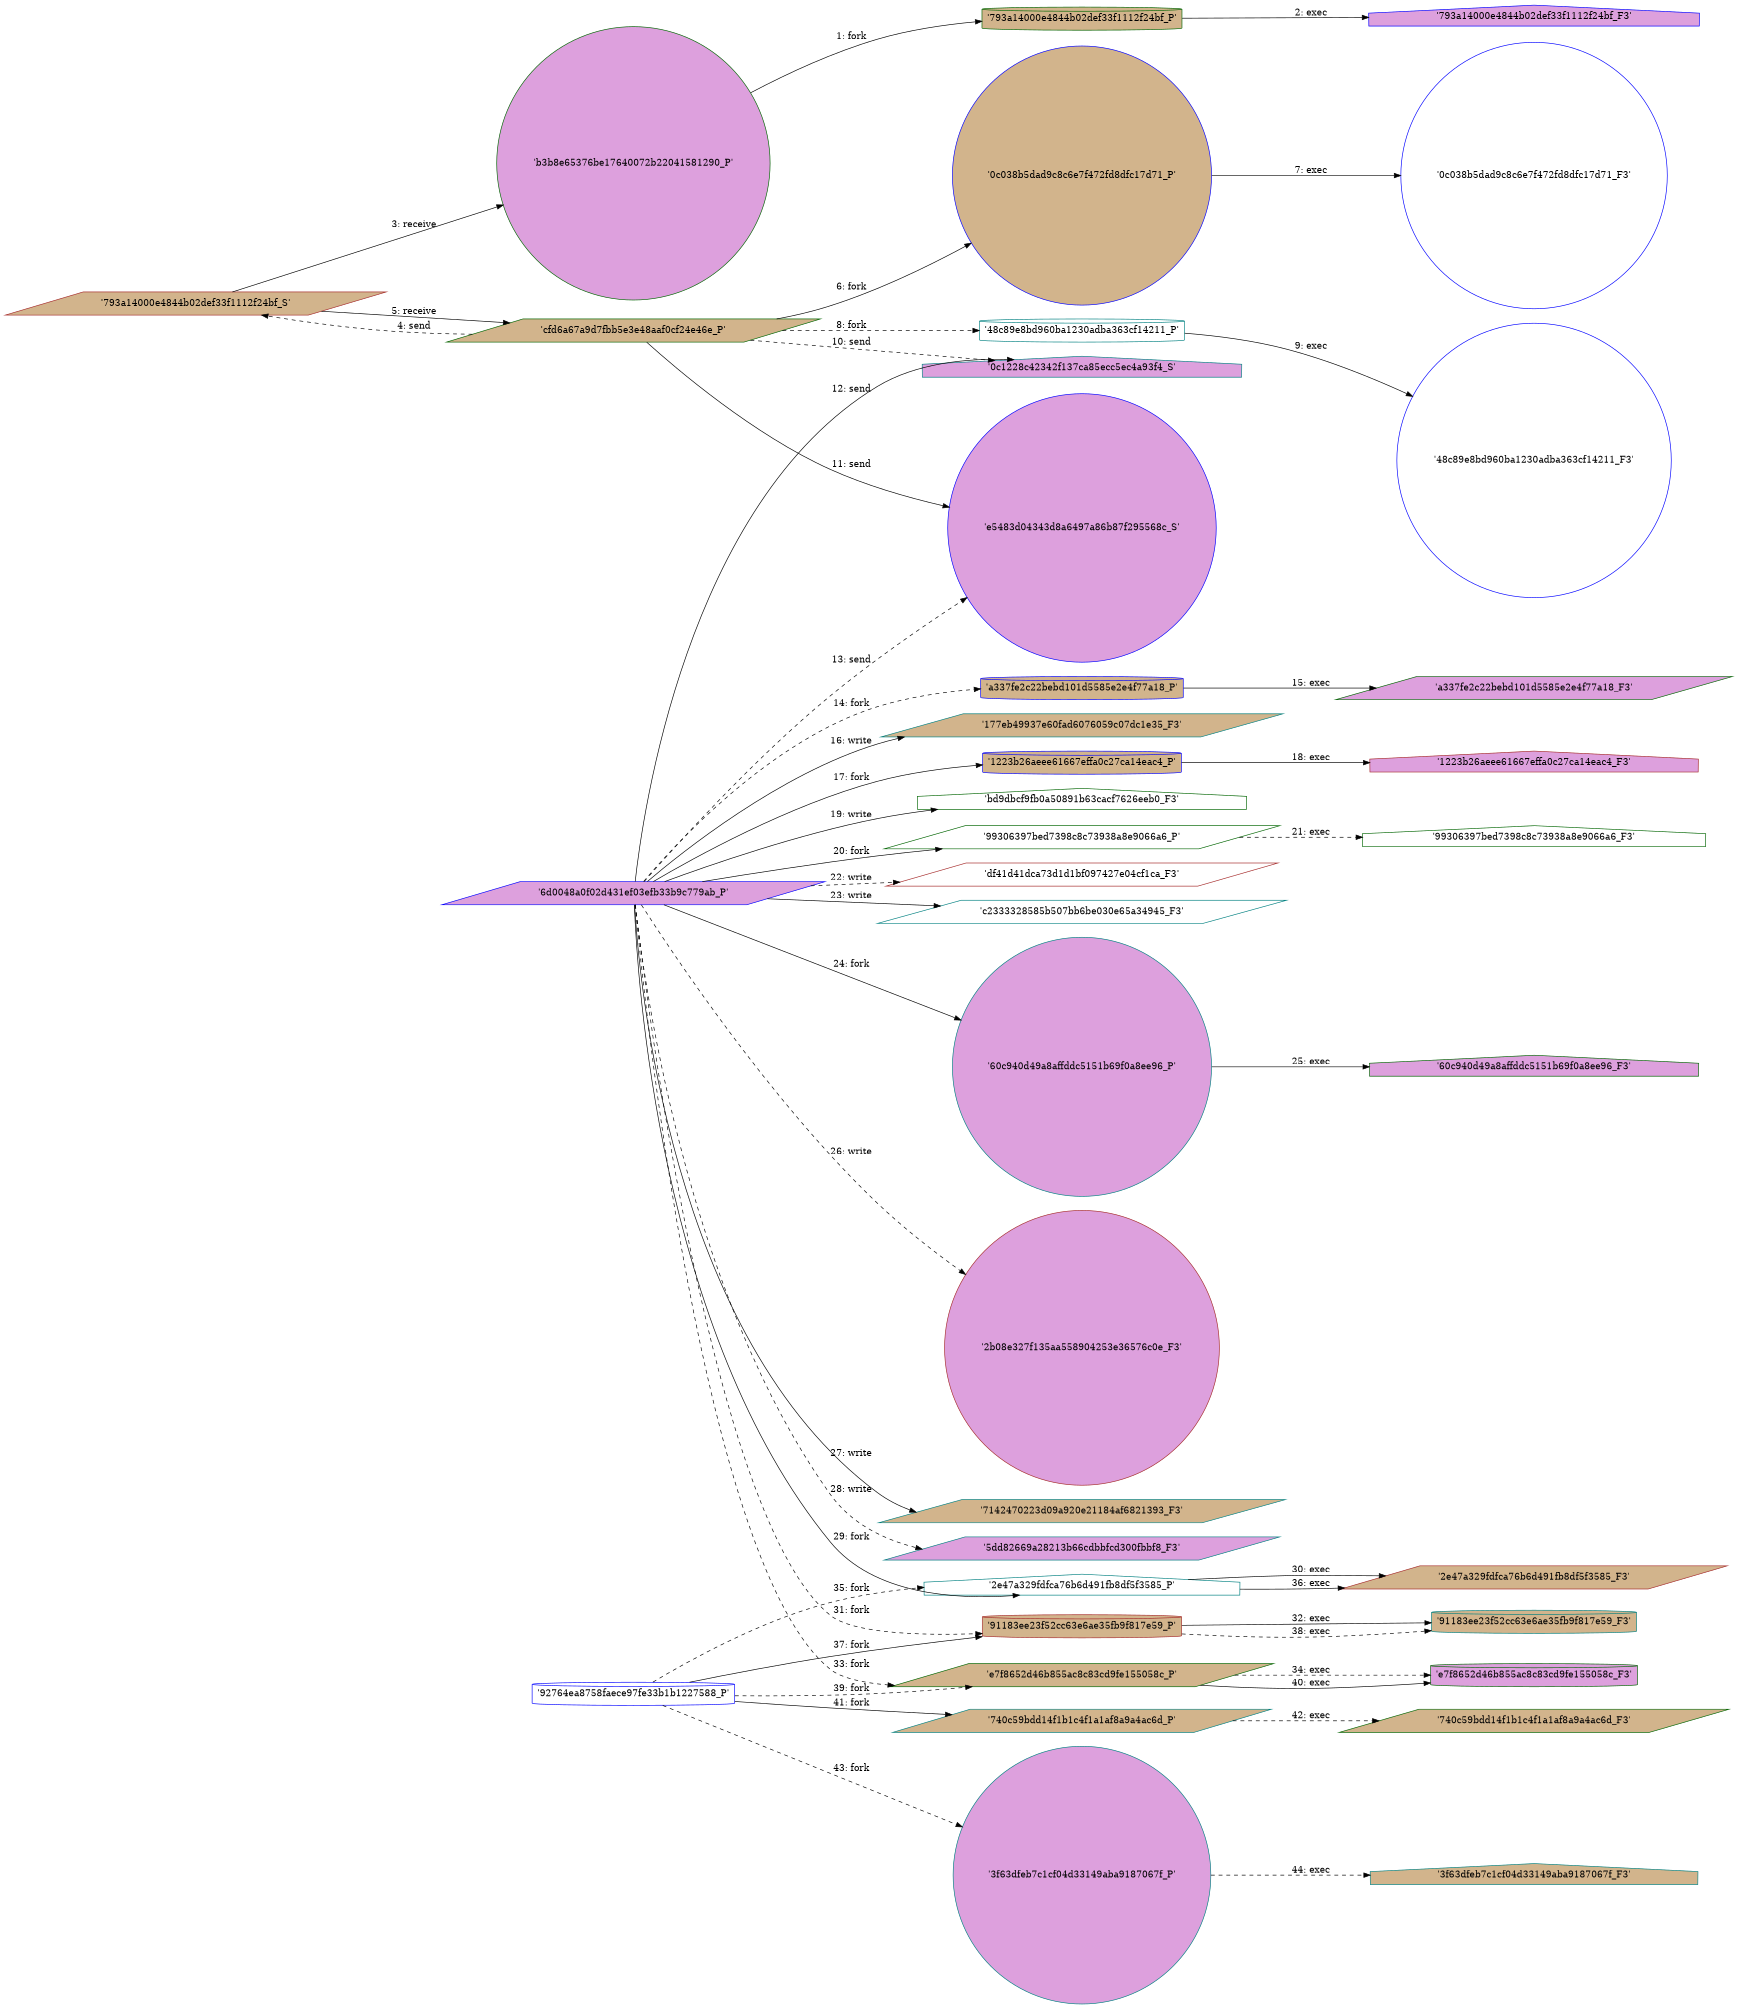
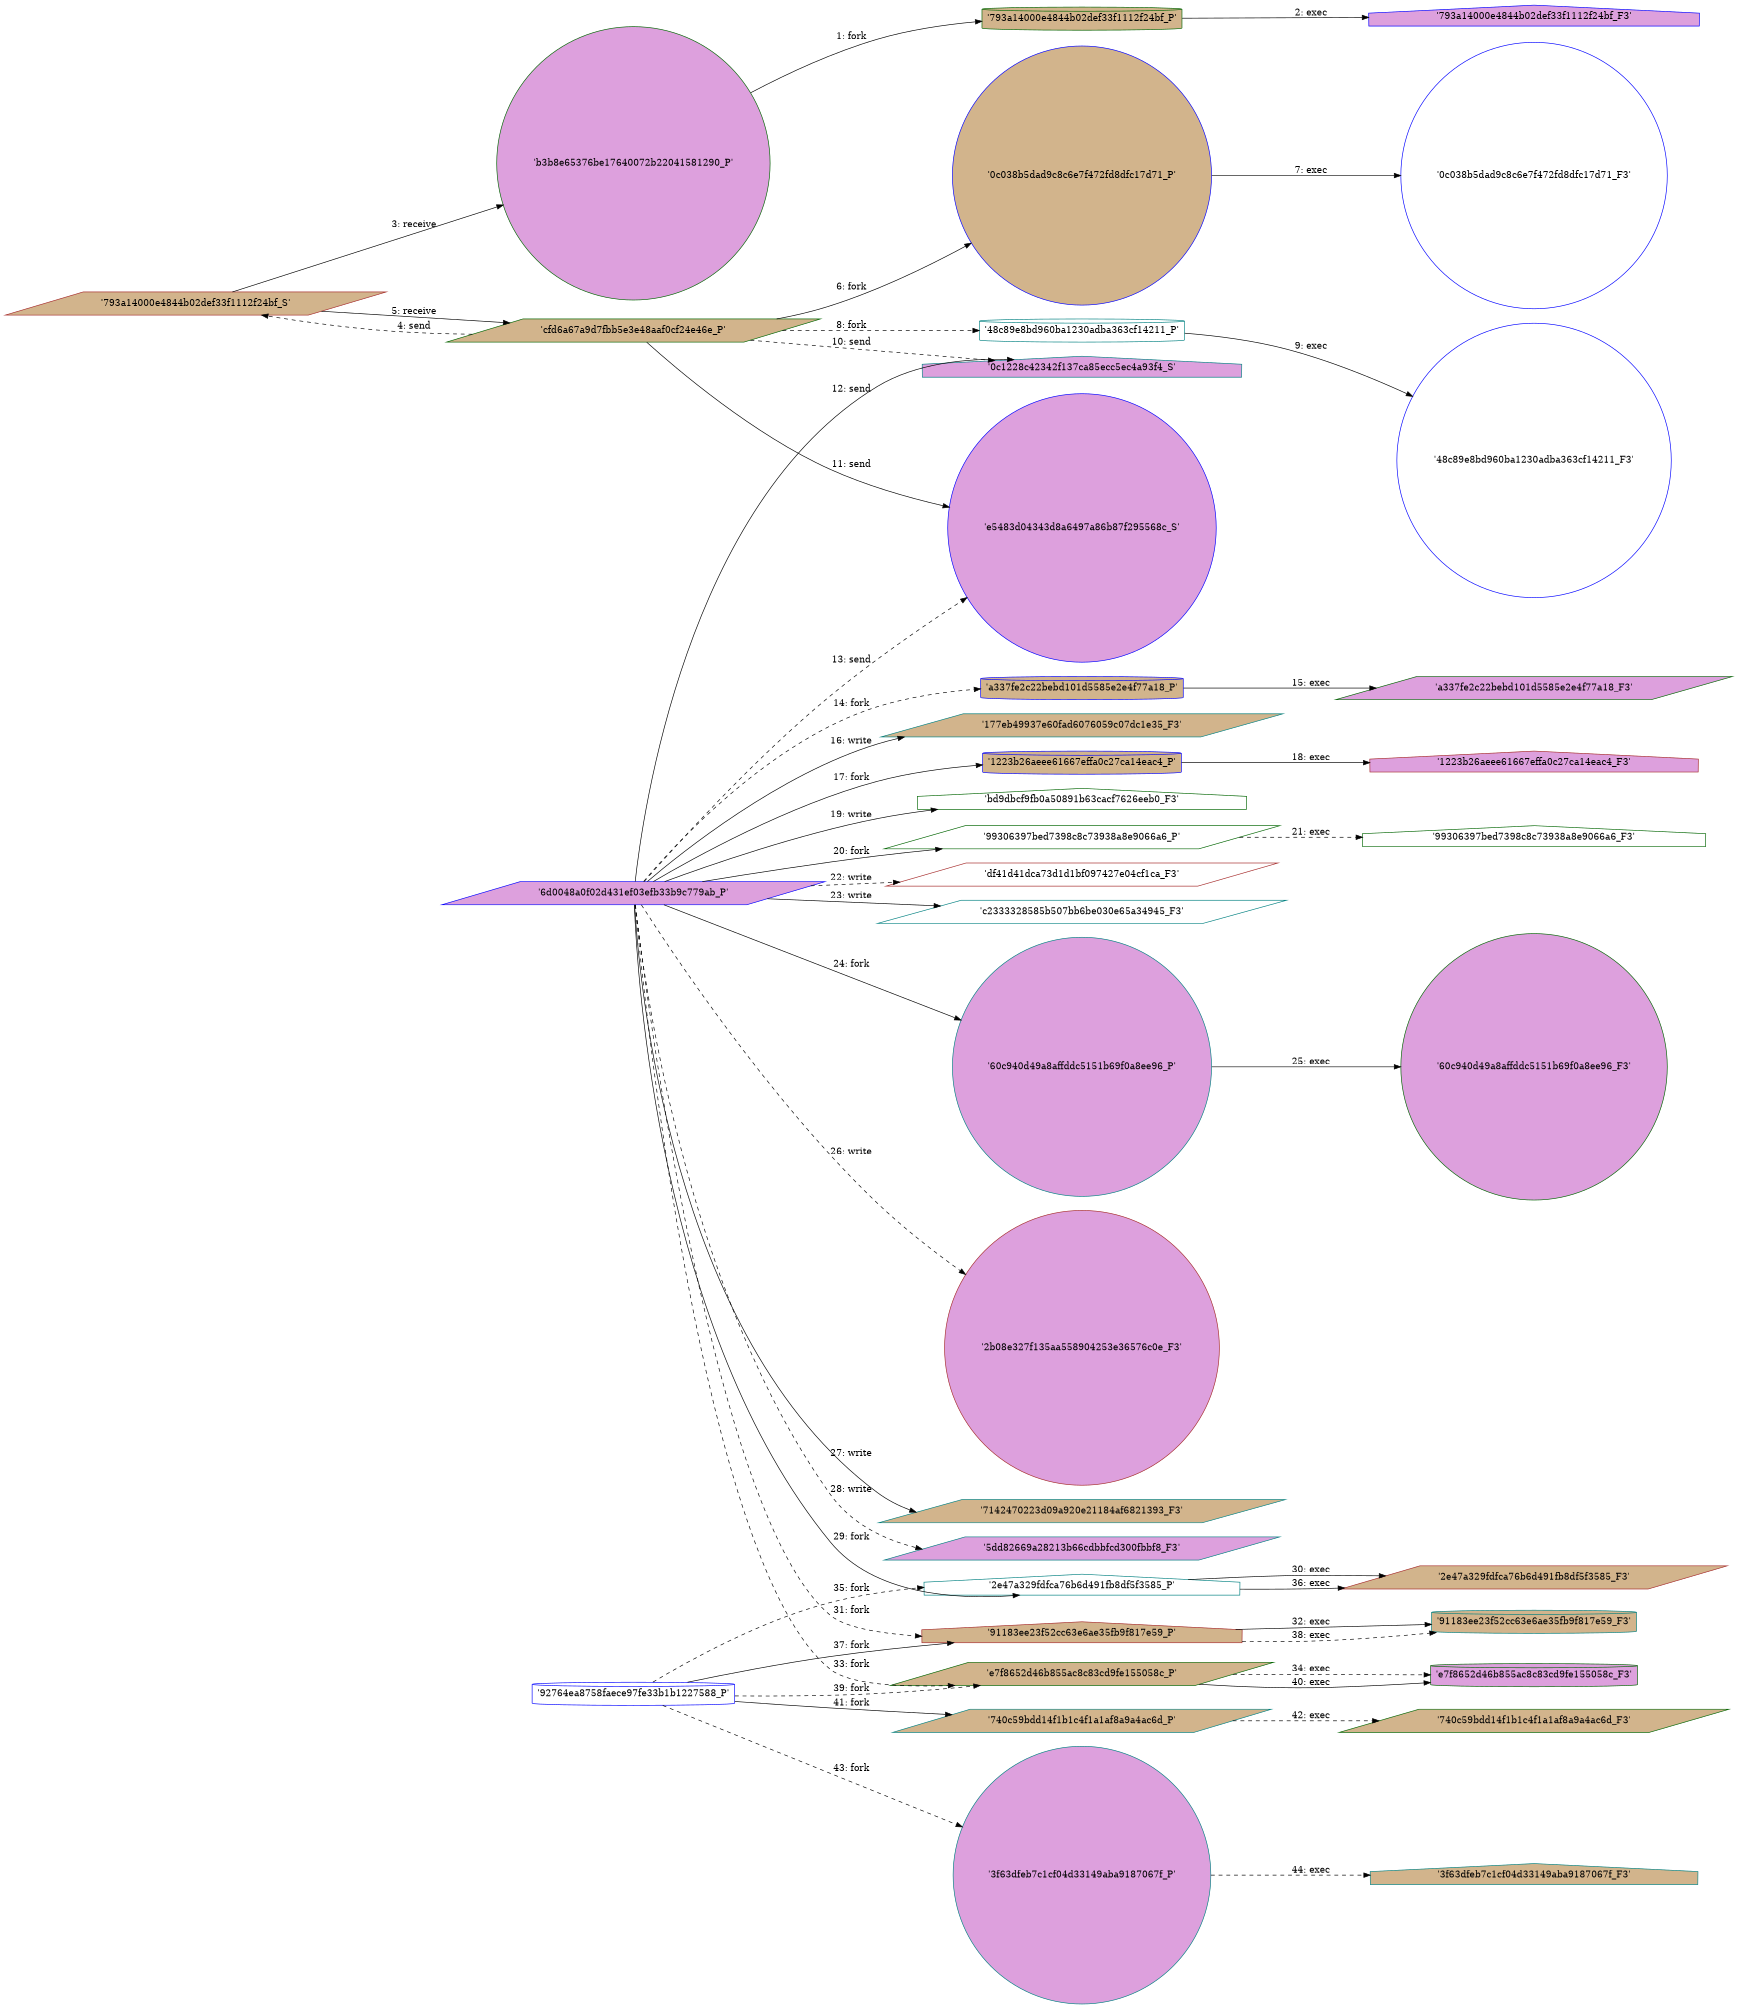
(1534, 1067) -> (1534, 1067)
(1082, 1626) -> (1082, 1633)
